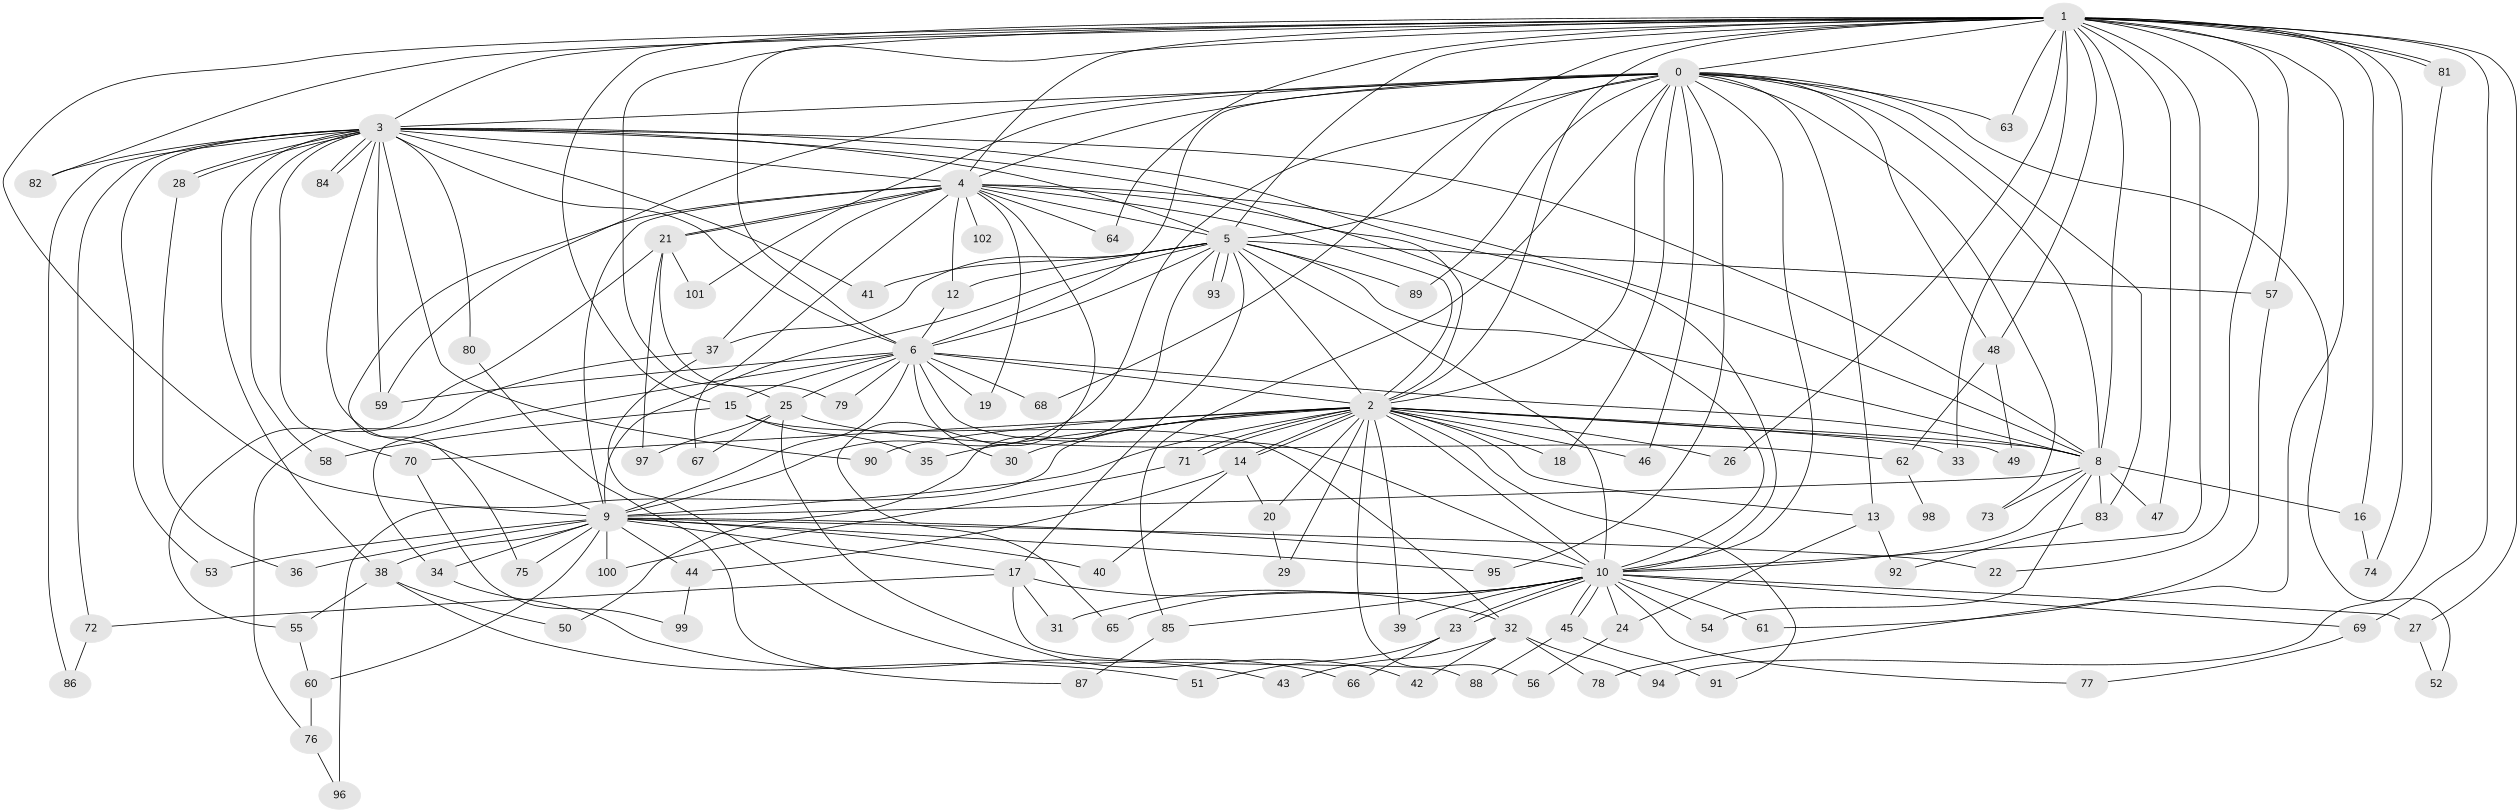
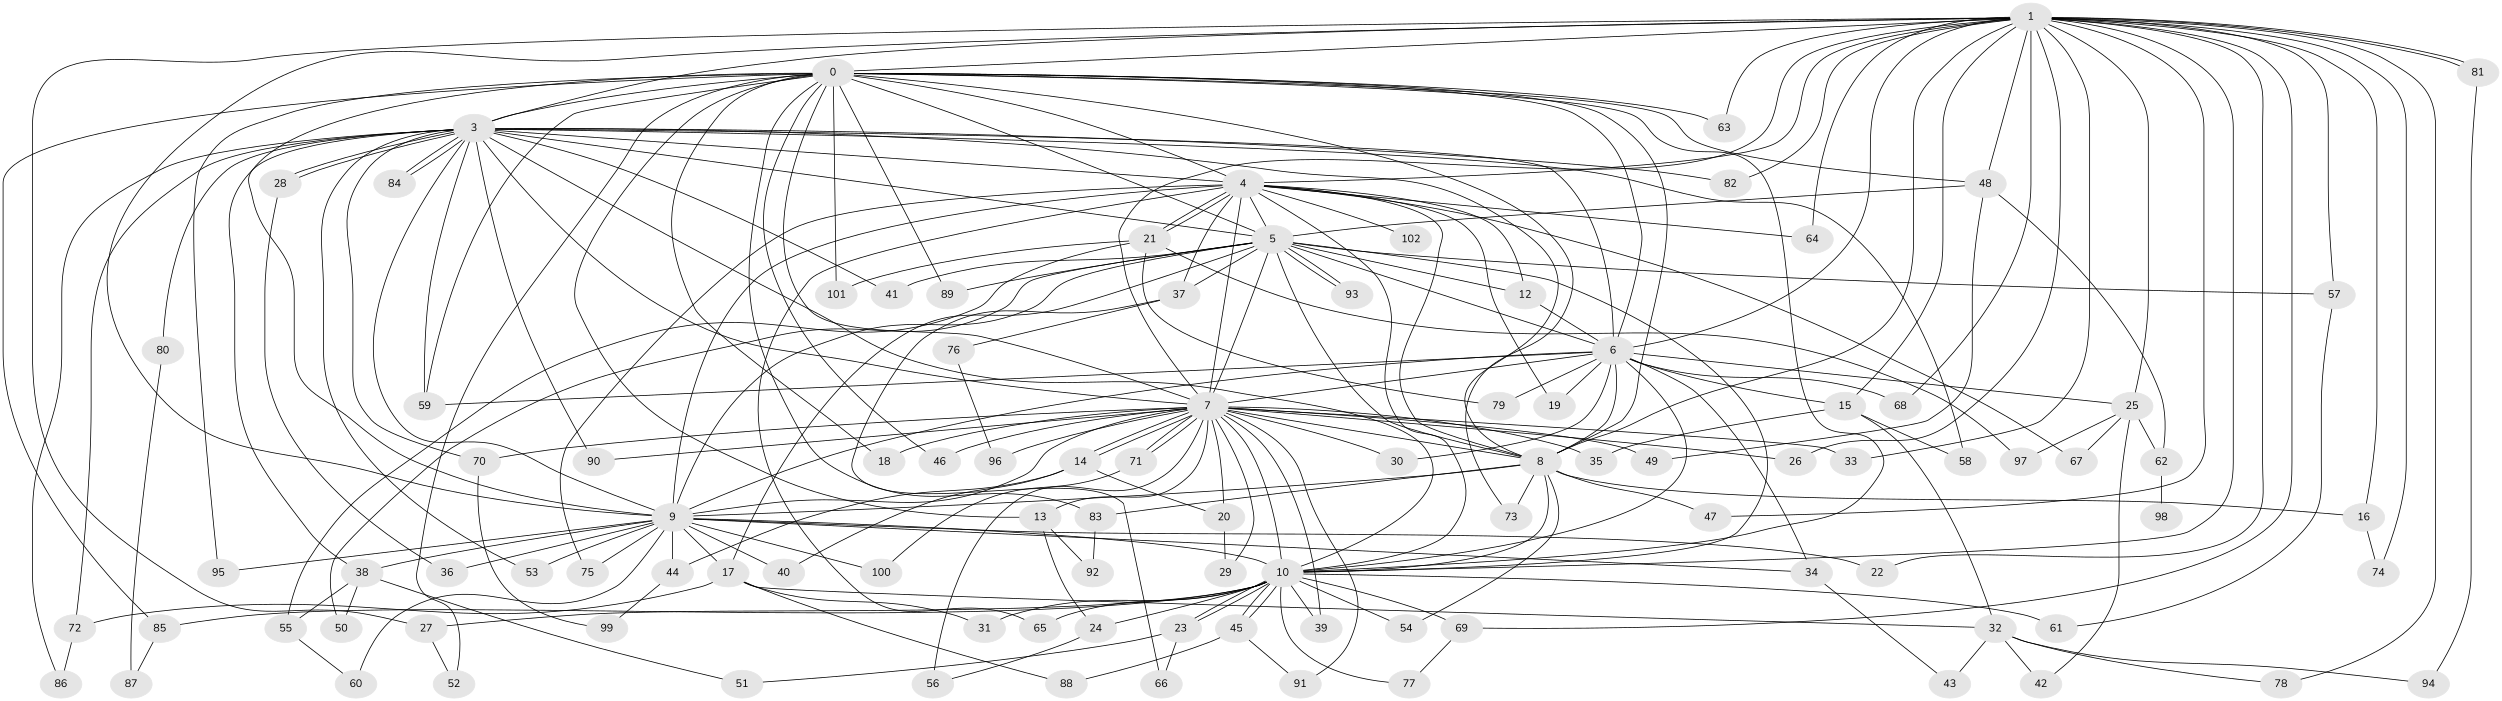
(1607, 38) -> (1629, 207)
(1371, 406) -> (1208, 406)
(311, 712) -> none
